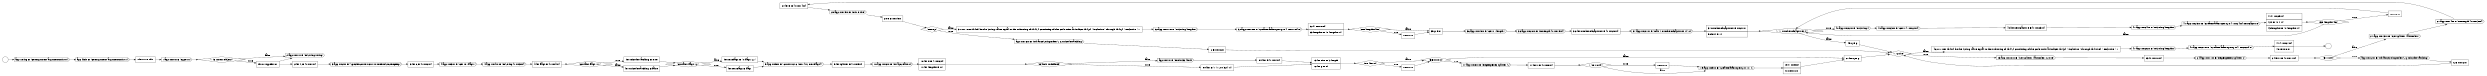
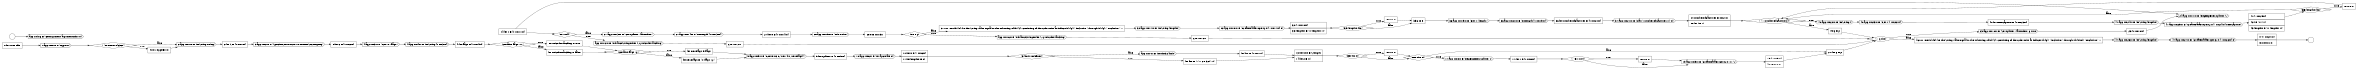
(2257, 58) -> (1342, 2)
(103, 60) -> none
(285, 64) -> (218, 44)
(1321, 66) -> (1303, 59)
